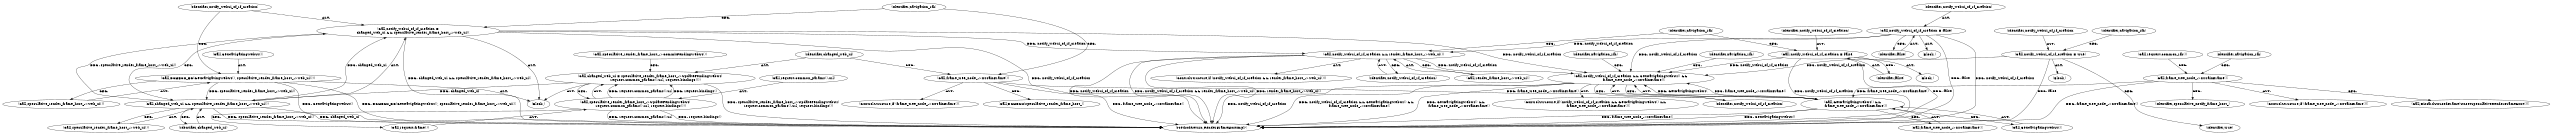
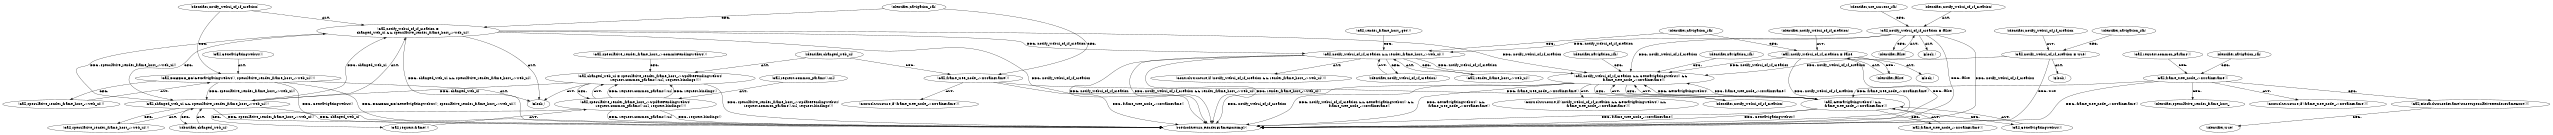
none -> (1874, 7)
none -> (1384, 31)
(2163, 55) -> (2163, 55)
(2047, 91) -> (2047, 91)
(2130, 98) -> (2336, 117)
(1042, 104) -> none
(2193, 104) -> (2193, 104)
